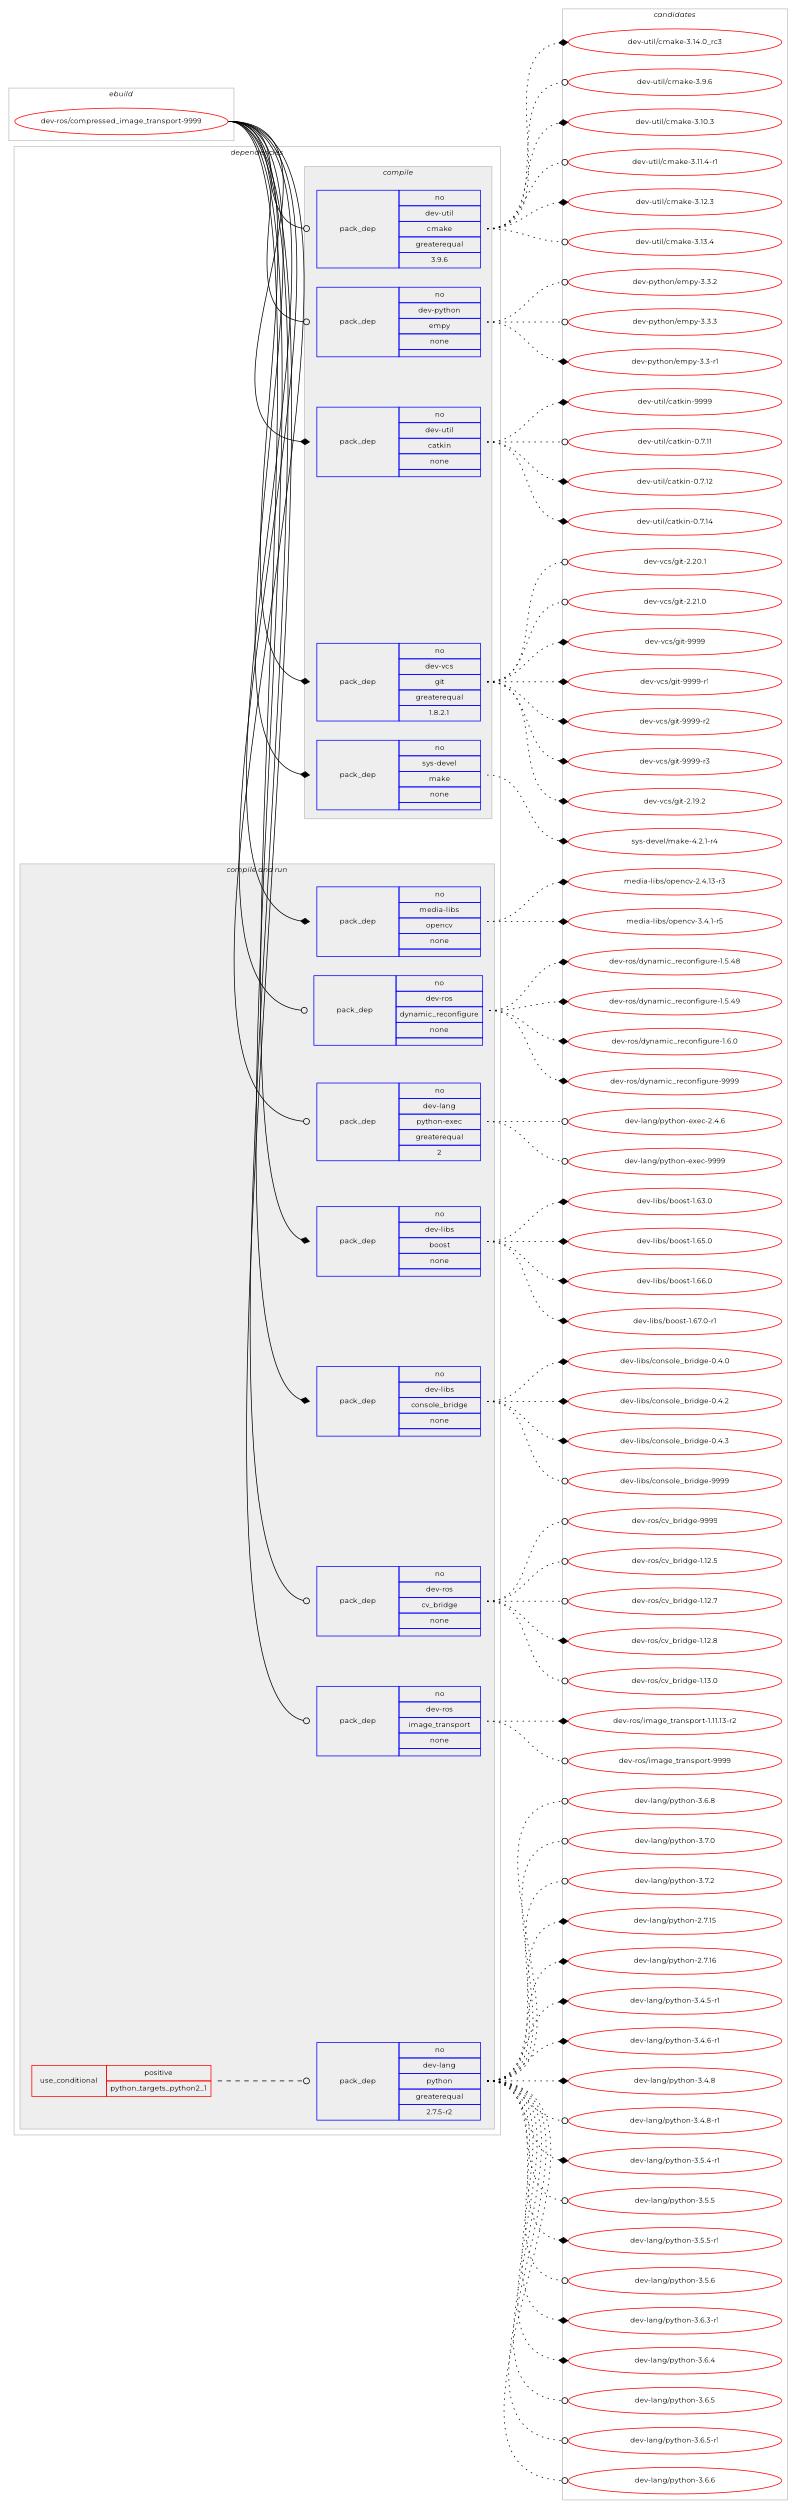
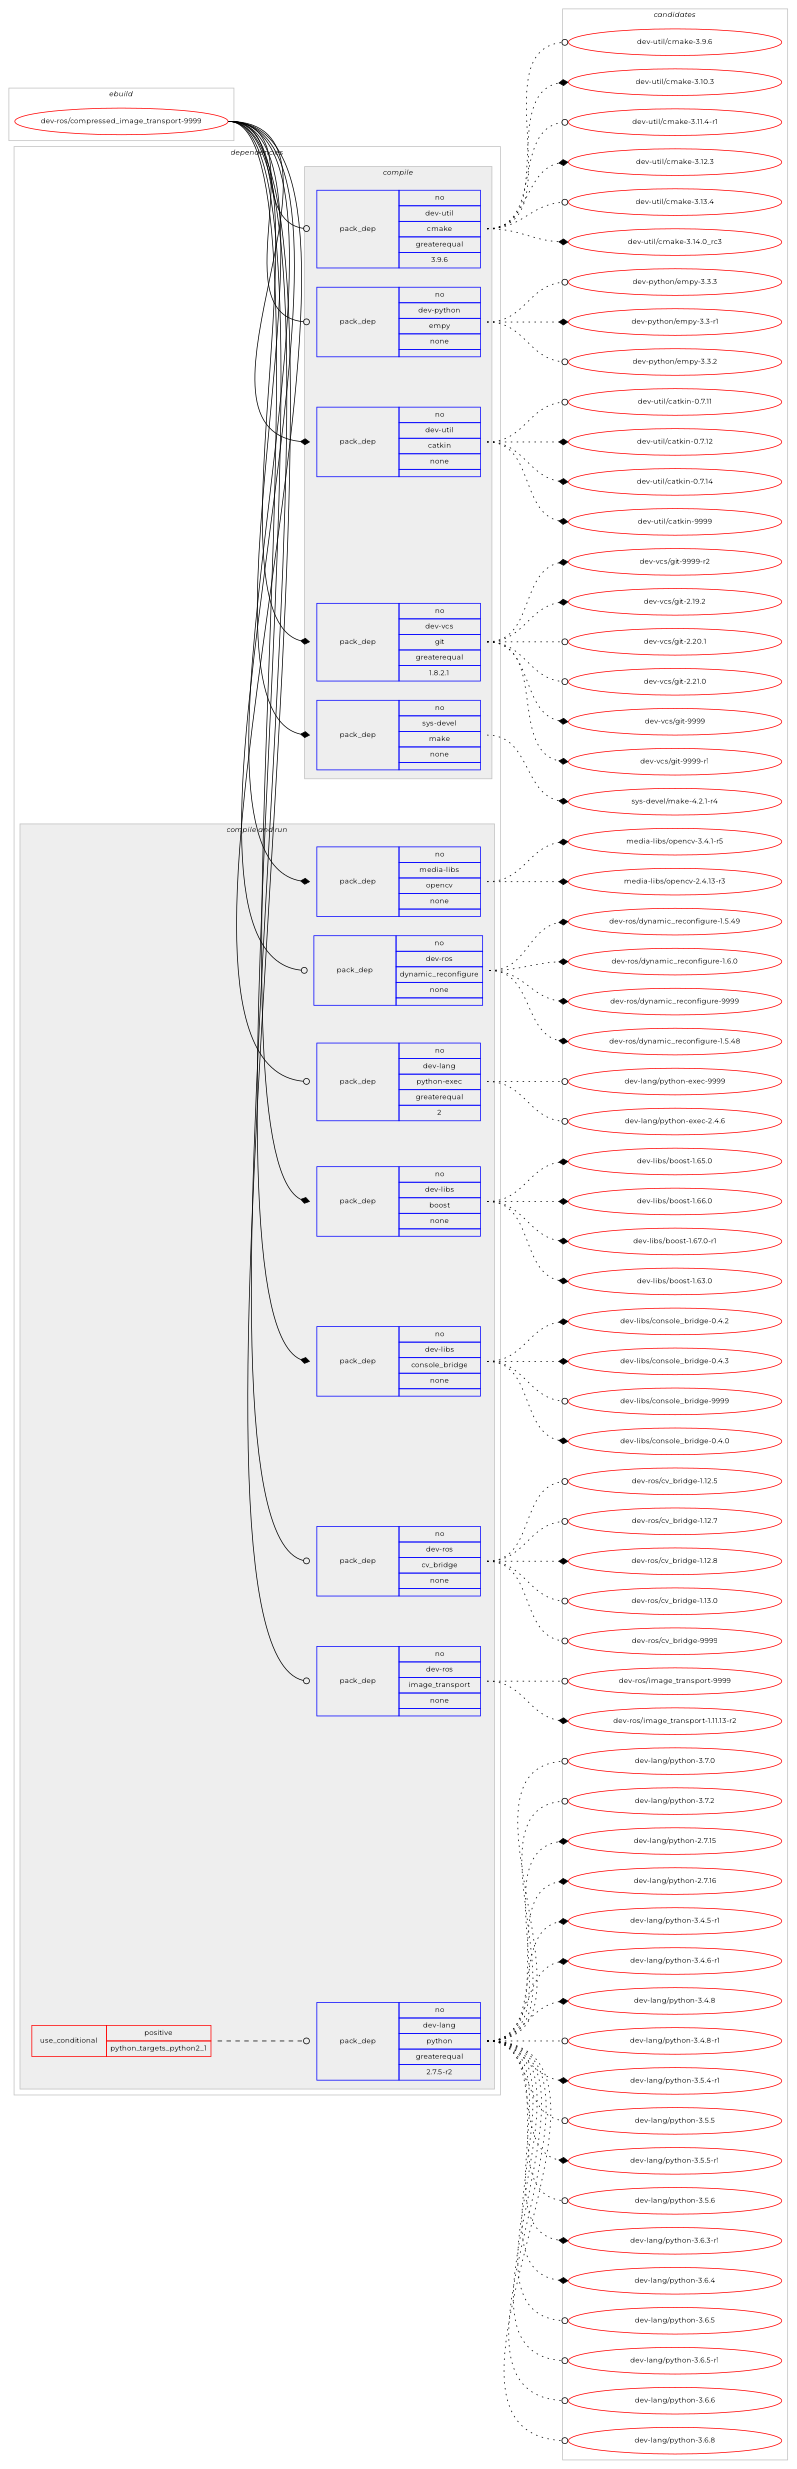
(675, 762) -> none
